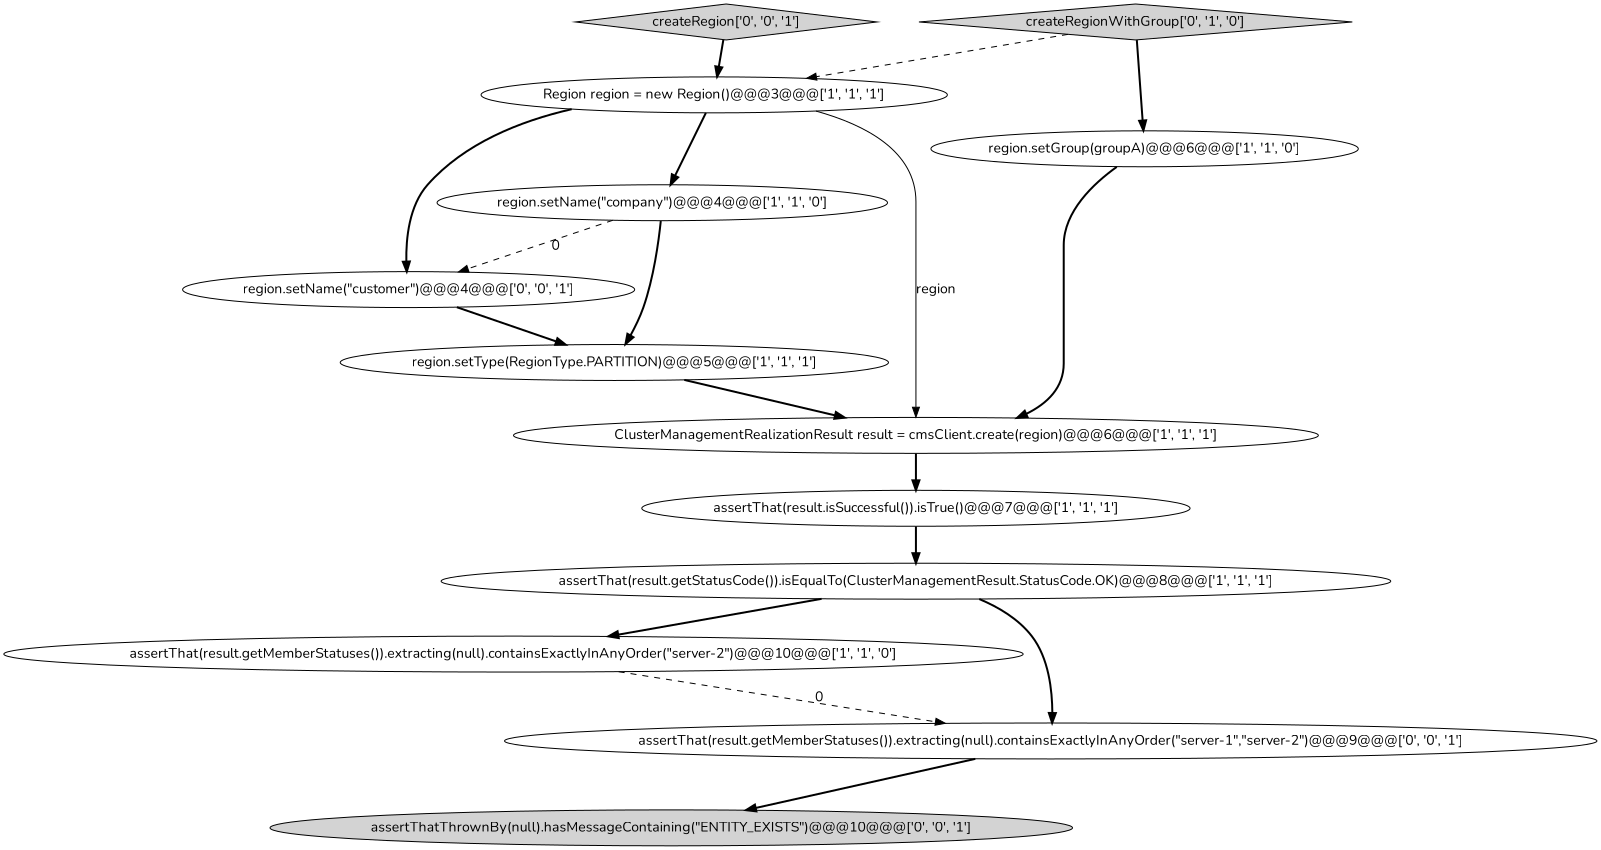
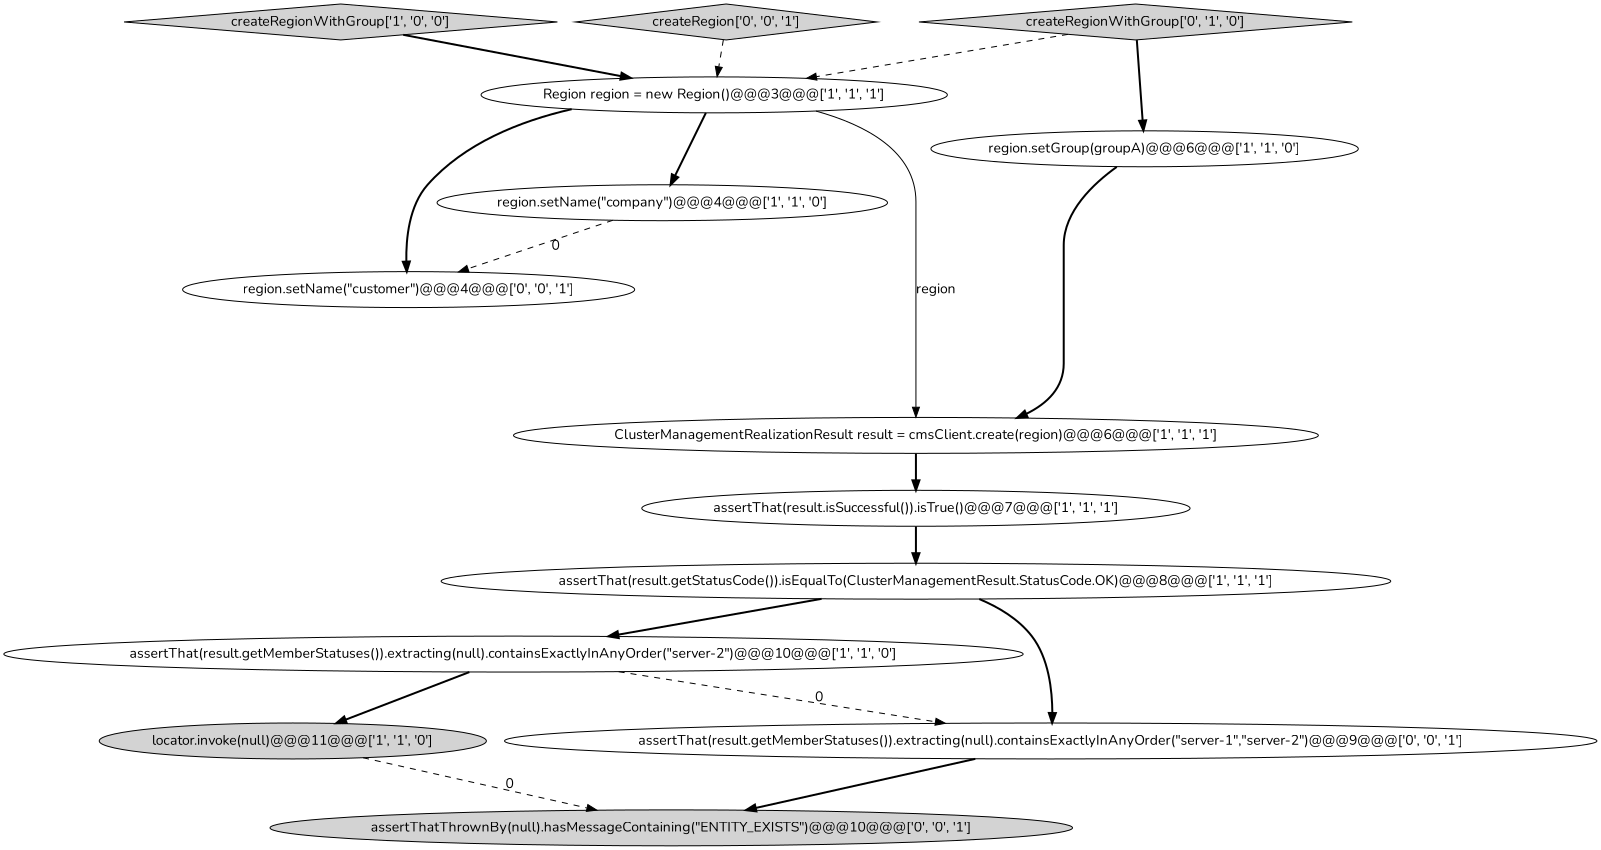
none -> (341, 22)
(721, 53) -> (721, 53)
(614, 362) -> none
none -> (293, 741)
